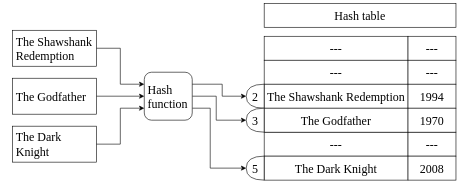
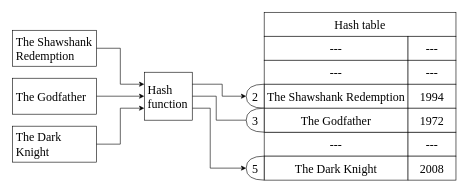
(360, 15) -> (360, 24)
(168, 96) -> (168, 96)
(240, 120) -> (242, 120)
(432, 120) -> (432, 120)
